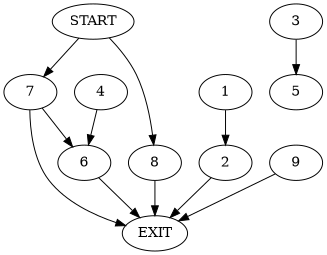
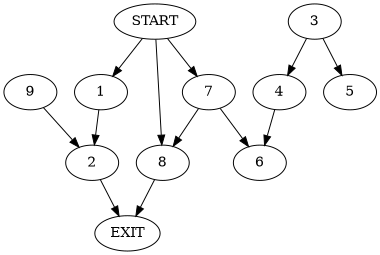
none -> (299, 52)
none -> (131, 53)
(51, 183) -> (189, 123)
(116, 194) -> none
(232, 195) -> (58, 124)
